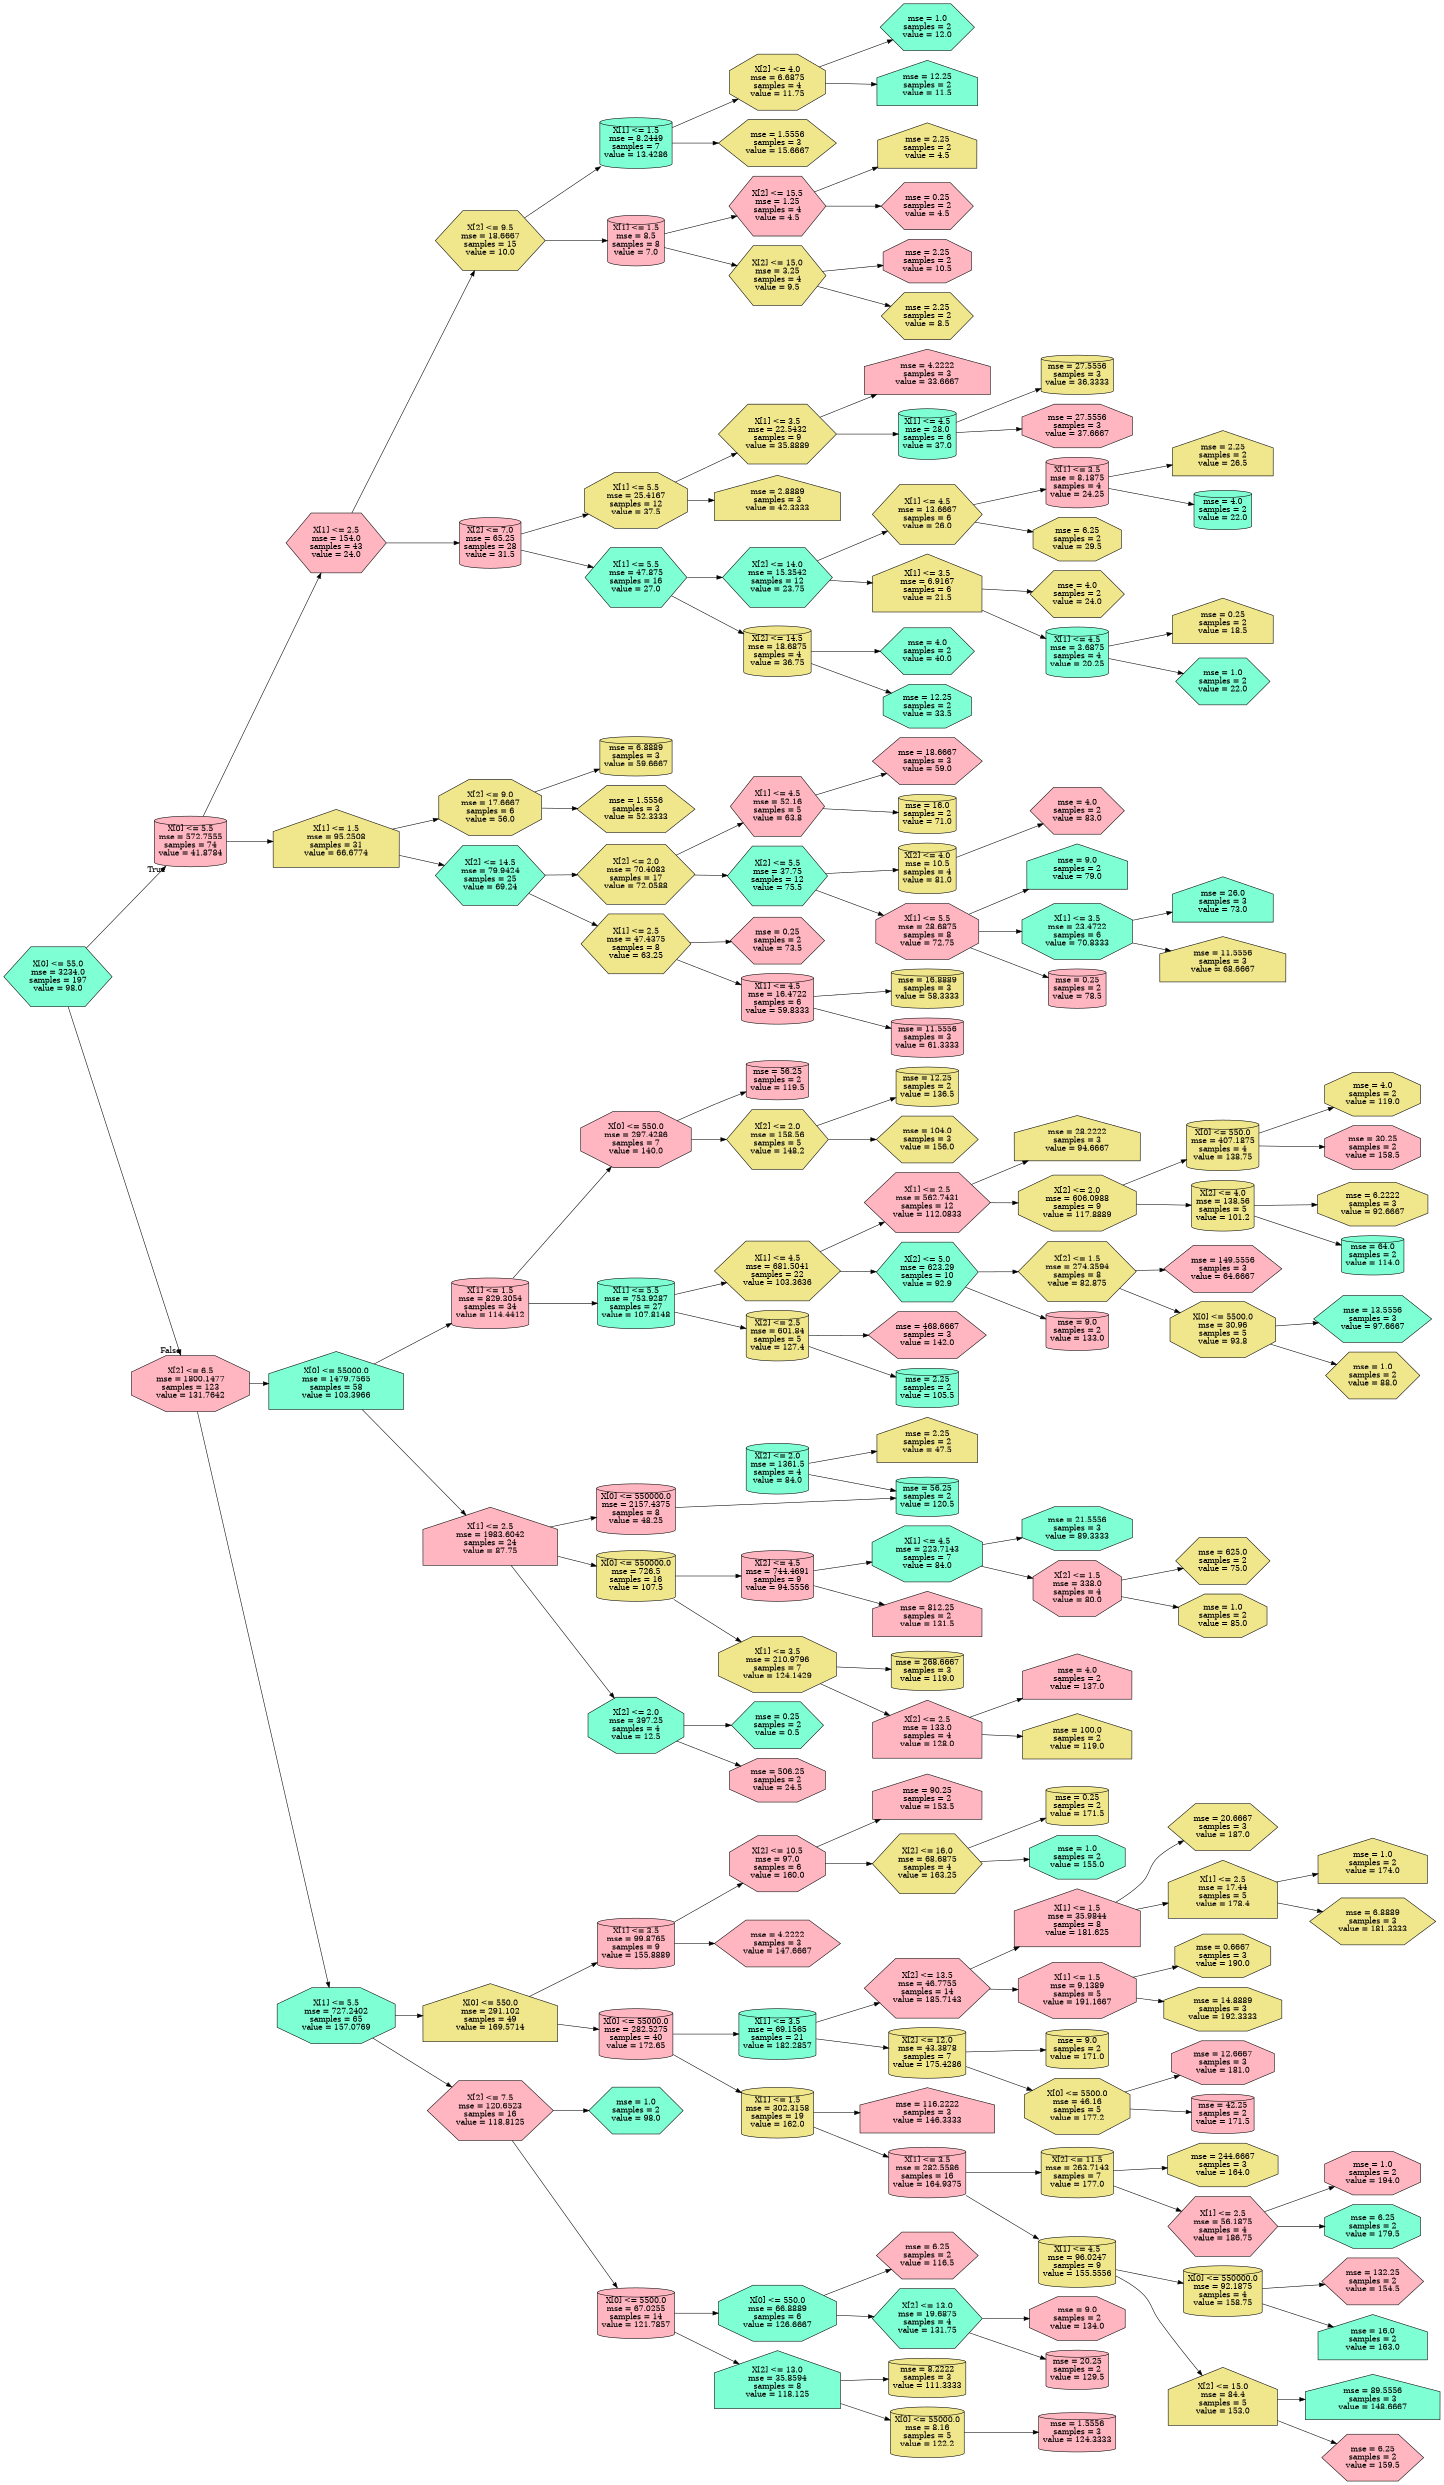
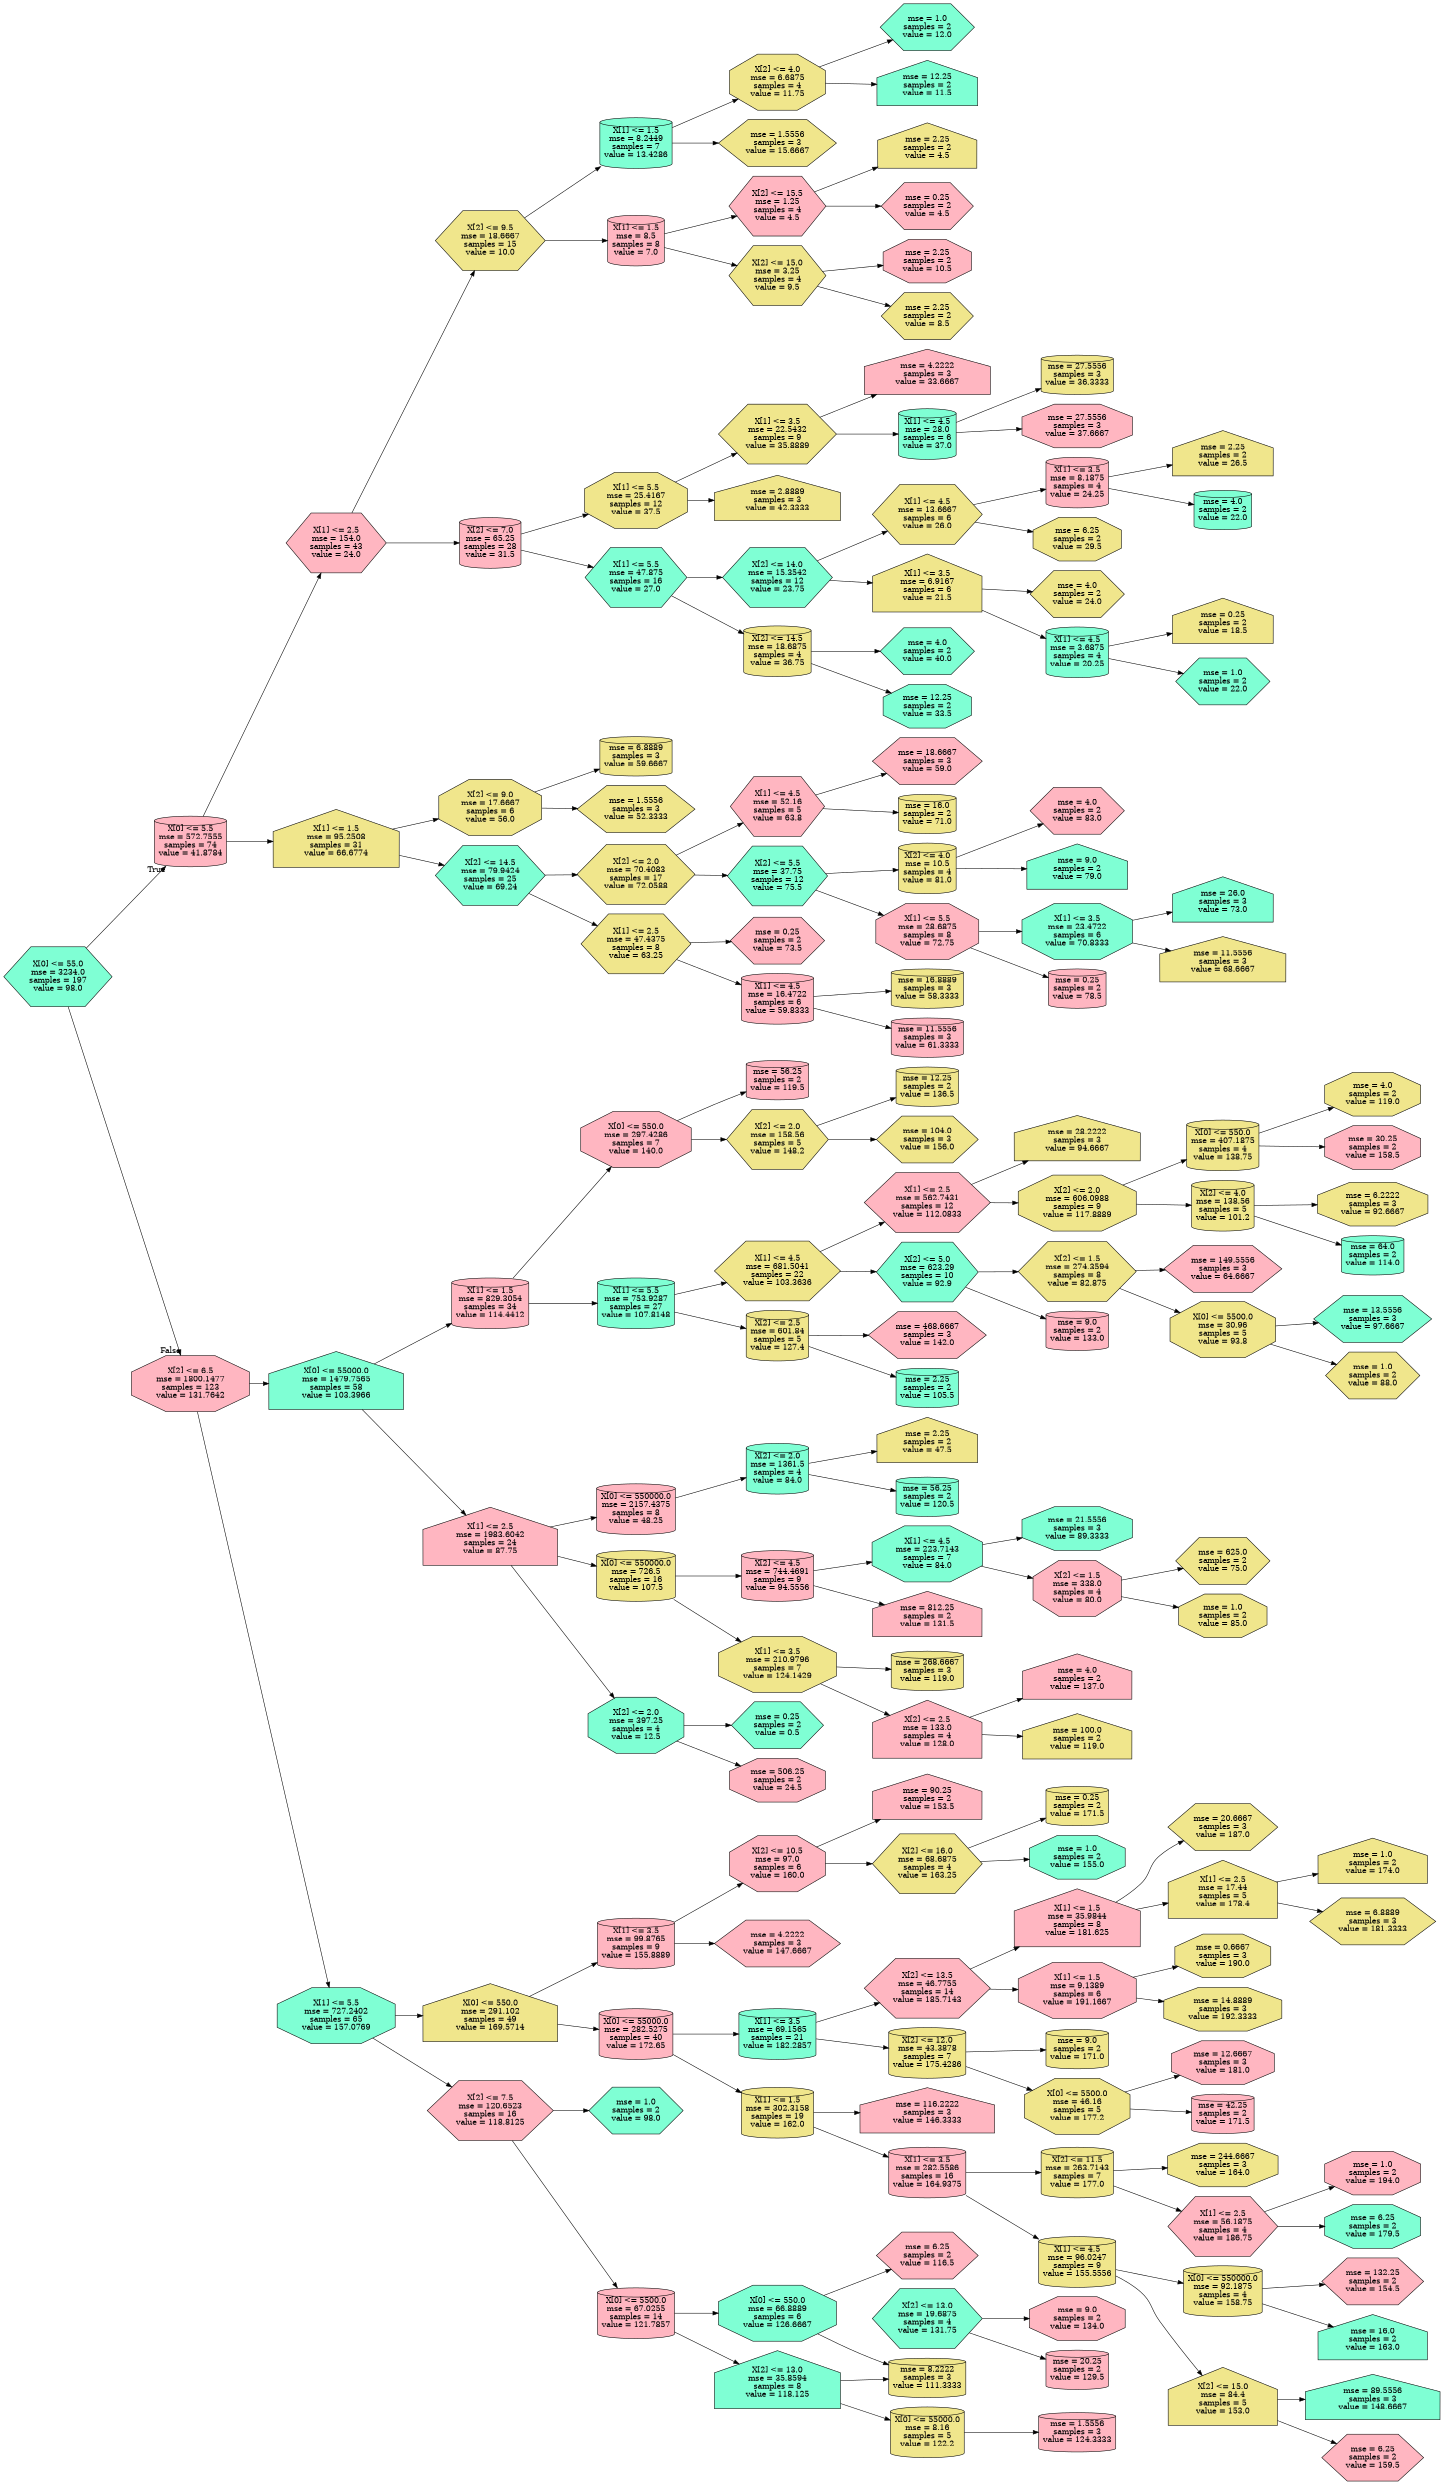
(996, 903) -> (989, 869)
(783, 1503) -> (708, 1489)
(1077, 1990) -> (1077, 1990)
(853, 2316) -> (850, 2349)
